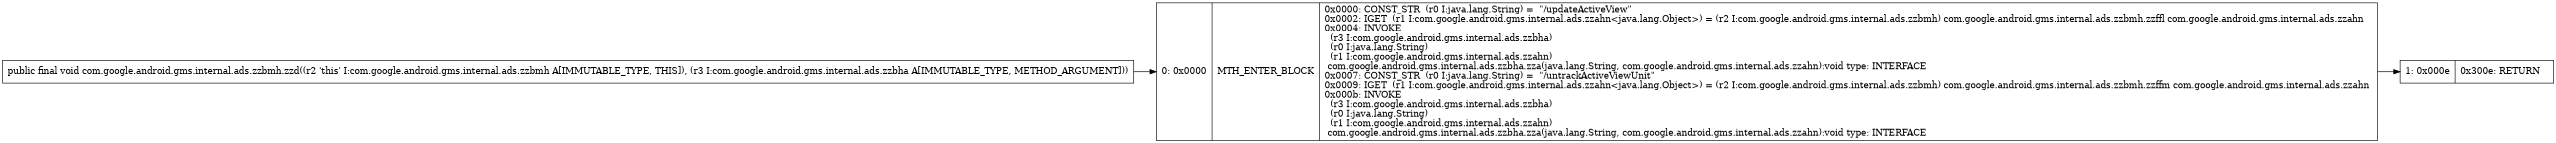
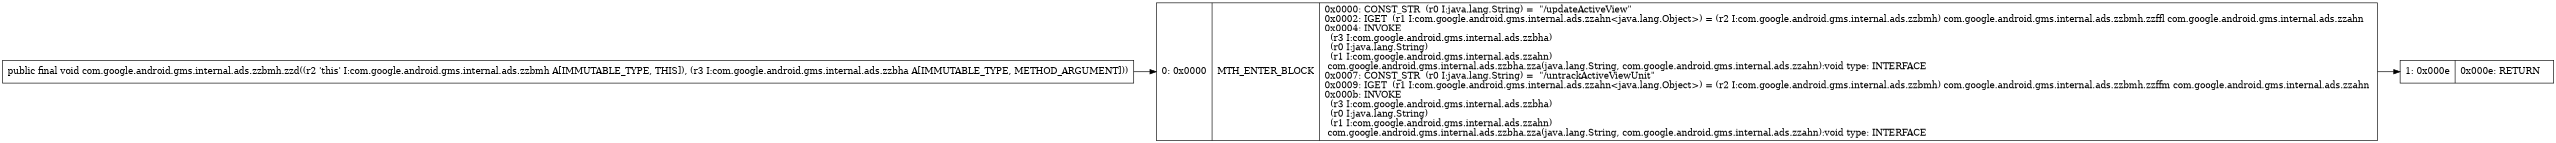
(2504, 71) -> (2504, 71)
